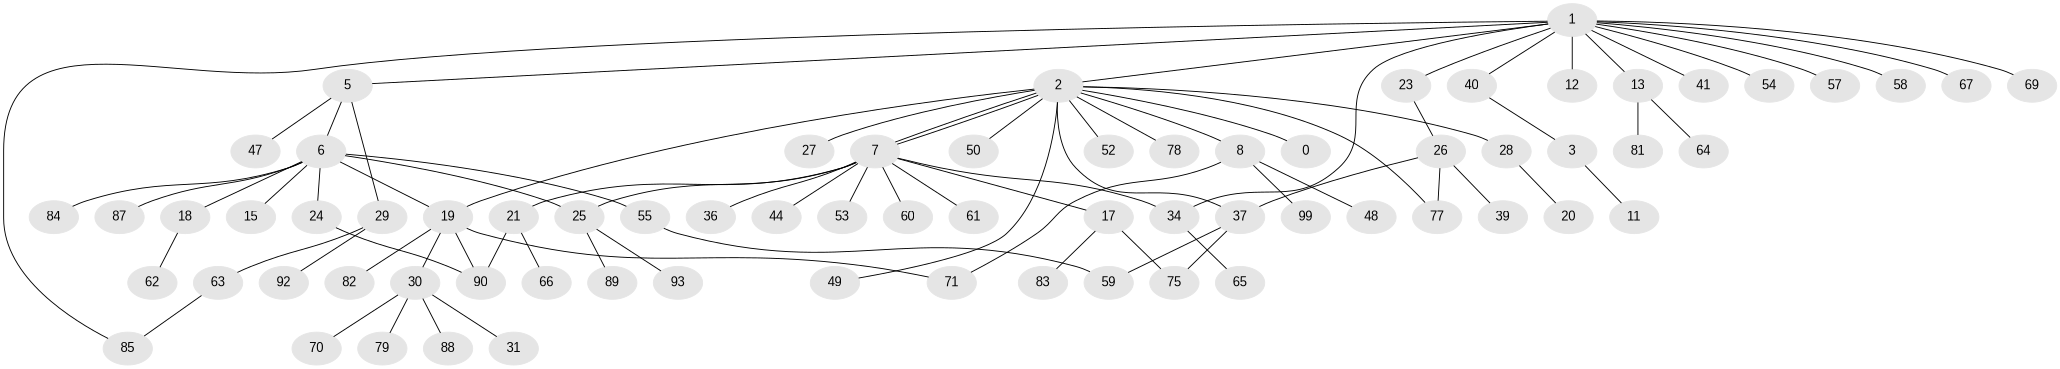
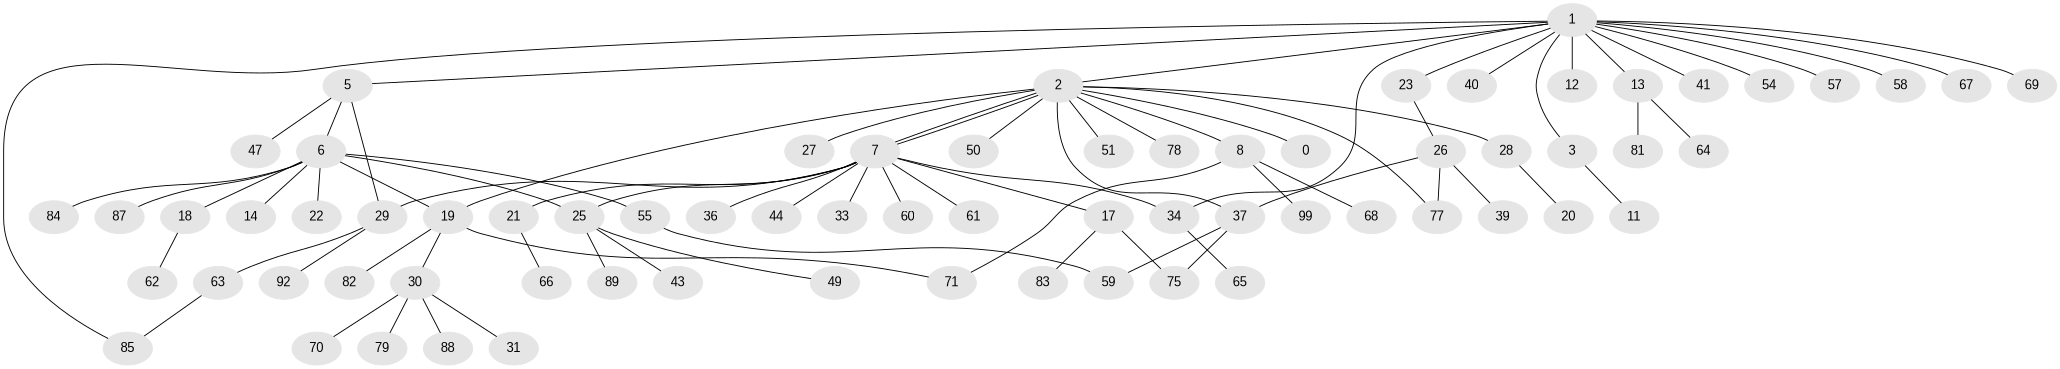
(1522, 119) -> (1536, 86)
(1109, 151) -> (1109, 151)
none -> (594, 182)
(251, 217) -> (251, 217)
(317, 217) -> (317, 217)
(842, 217) -> (842, 217)
(1371, 217) -> (1371, 217)
(1002, 237) -> (677, 252)
(481, 283) -> none
(678, 283) -> (678, 283)
